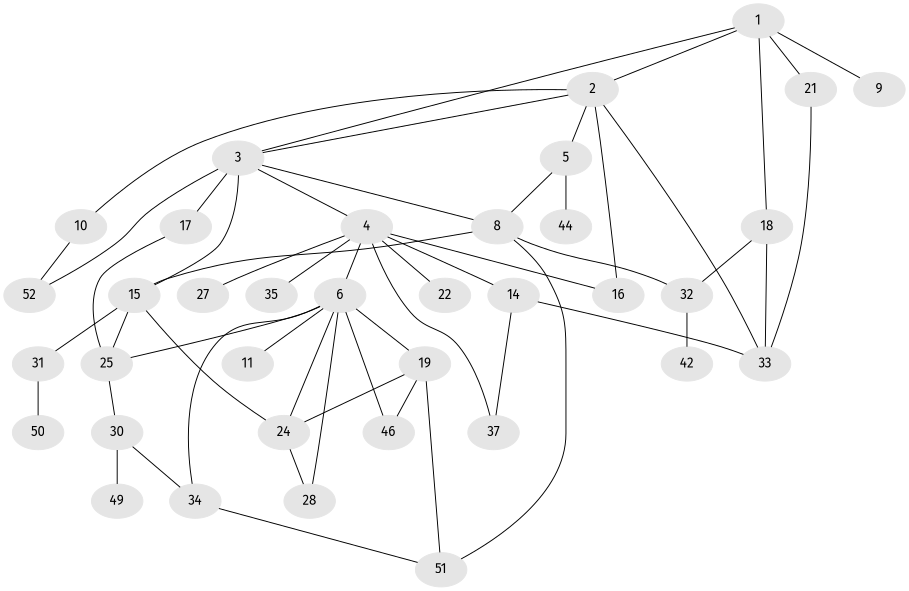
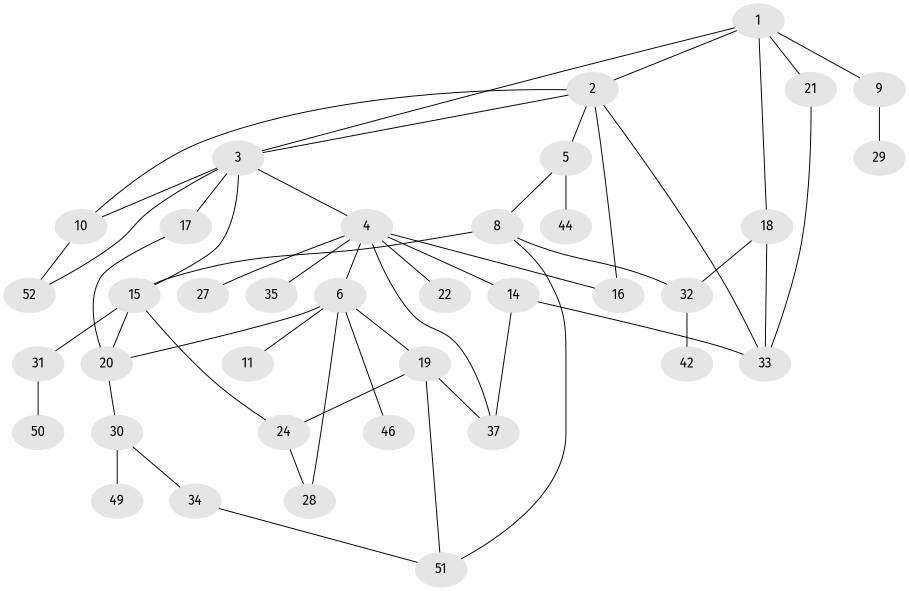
none -> (879, 158)
(368, 192) -> (160, 192)
(207, 358) -> none
(107, 364) -> (107, 364)
(312, 364) -> none
(407, 398) -> (459, 398)
